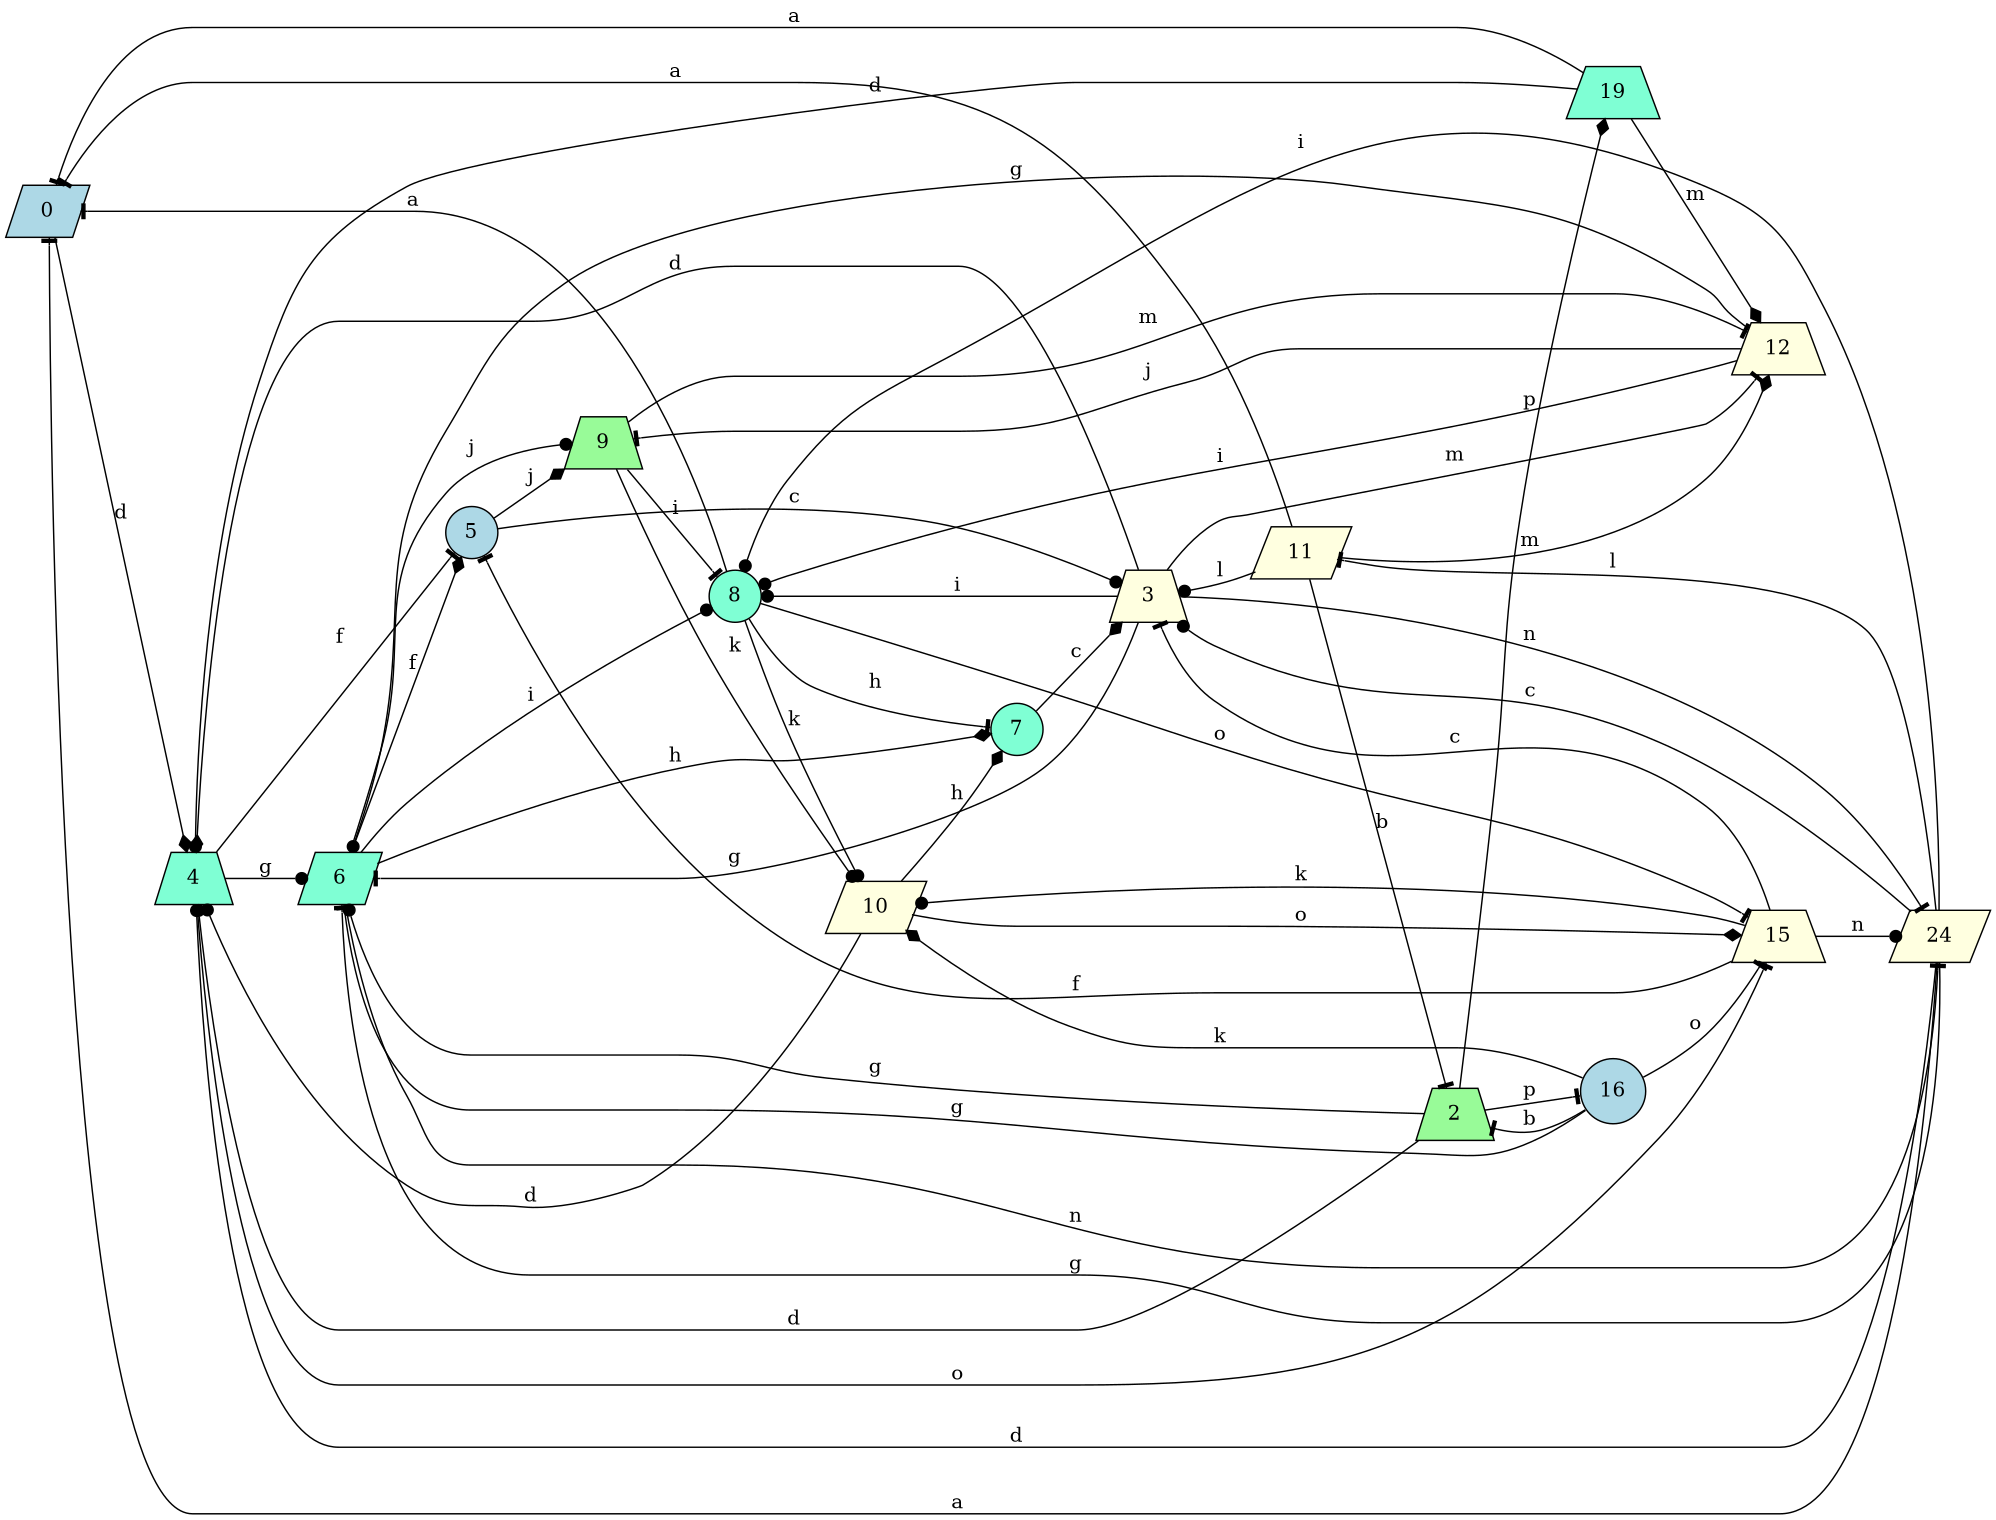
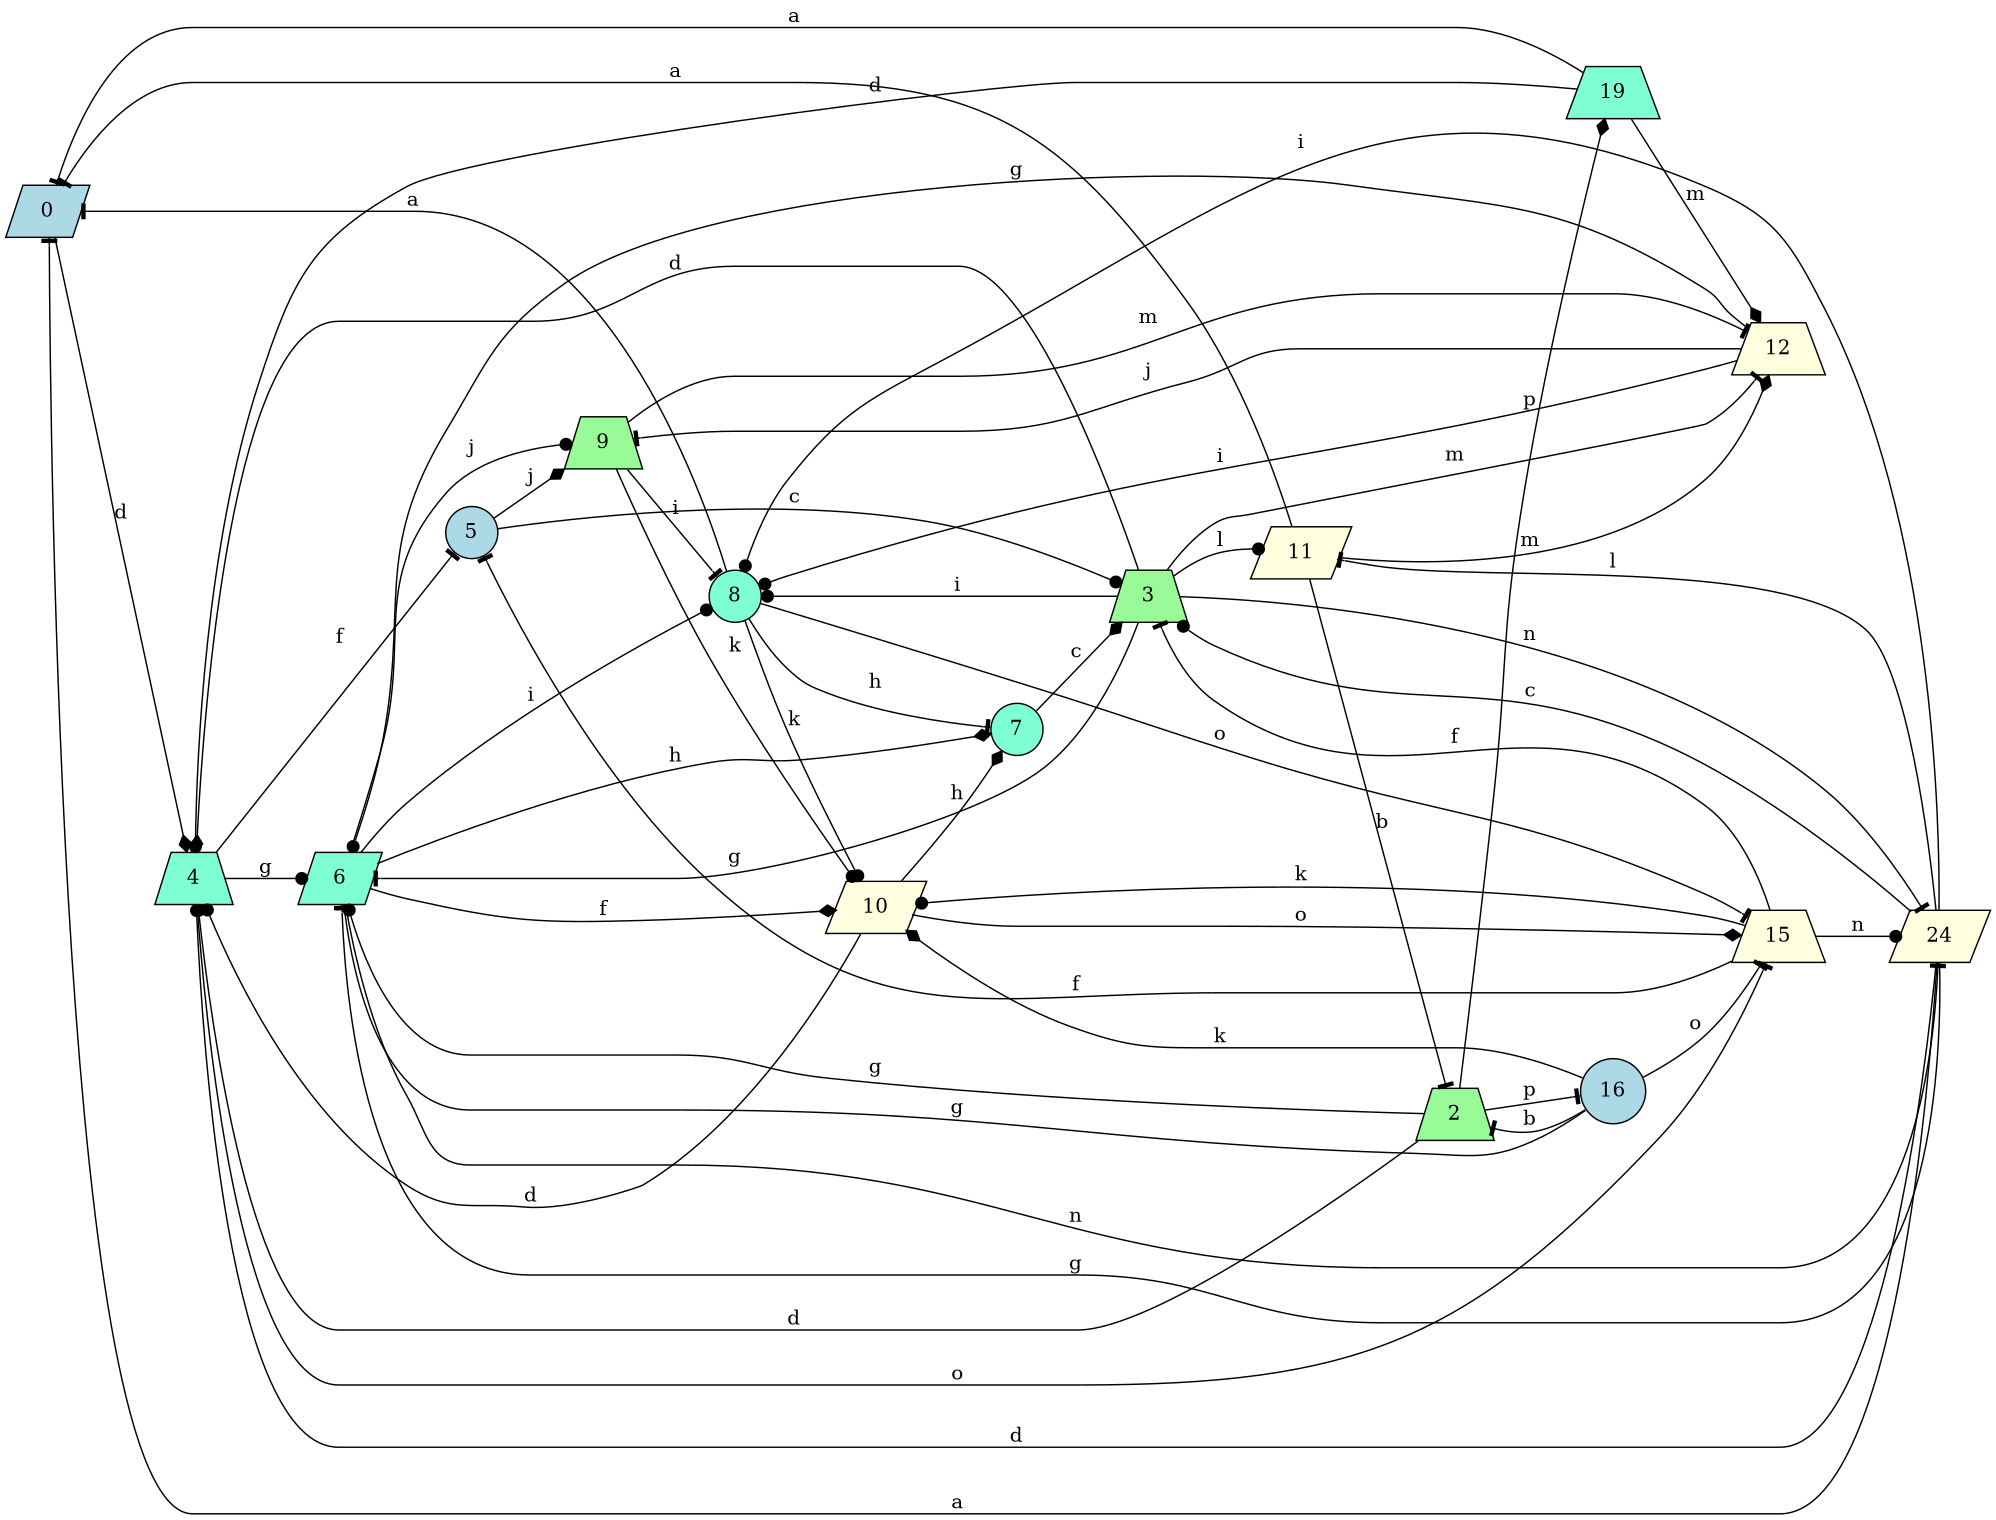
(1223, 583) -> (1211, 555)
(1149, 596) -> (1149, 596)
(403, 713) -> (593, 921)
(1455, 737) -> (1455, 737)
